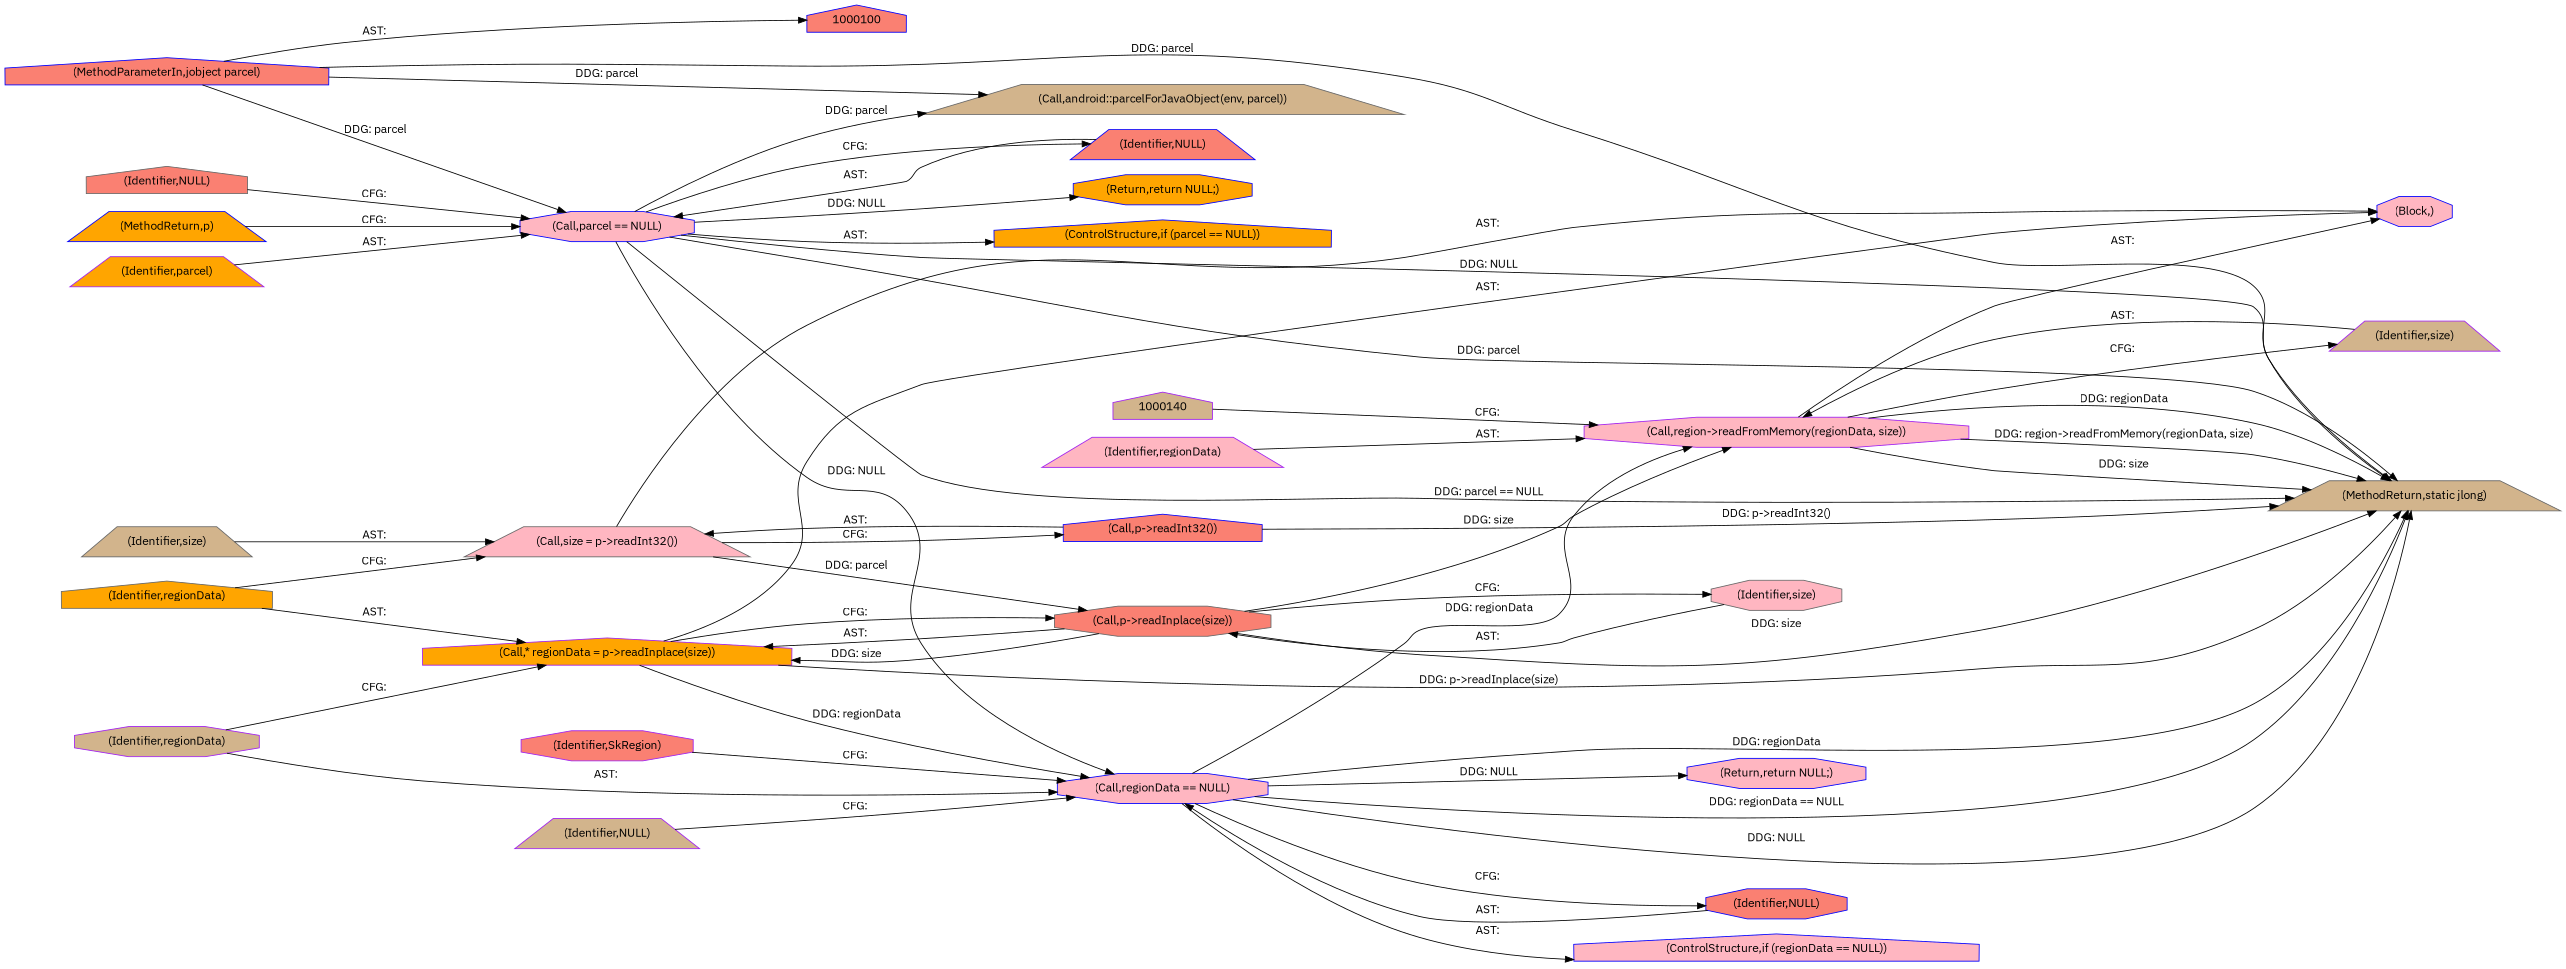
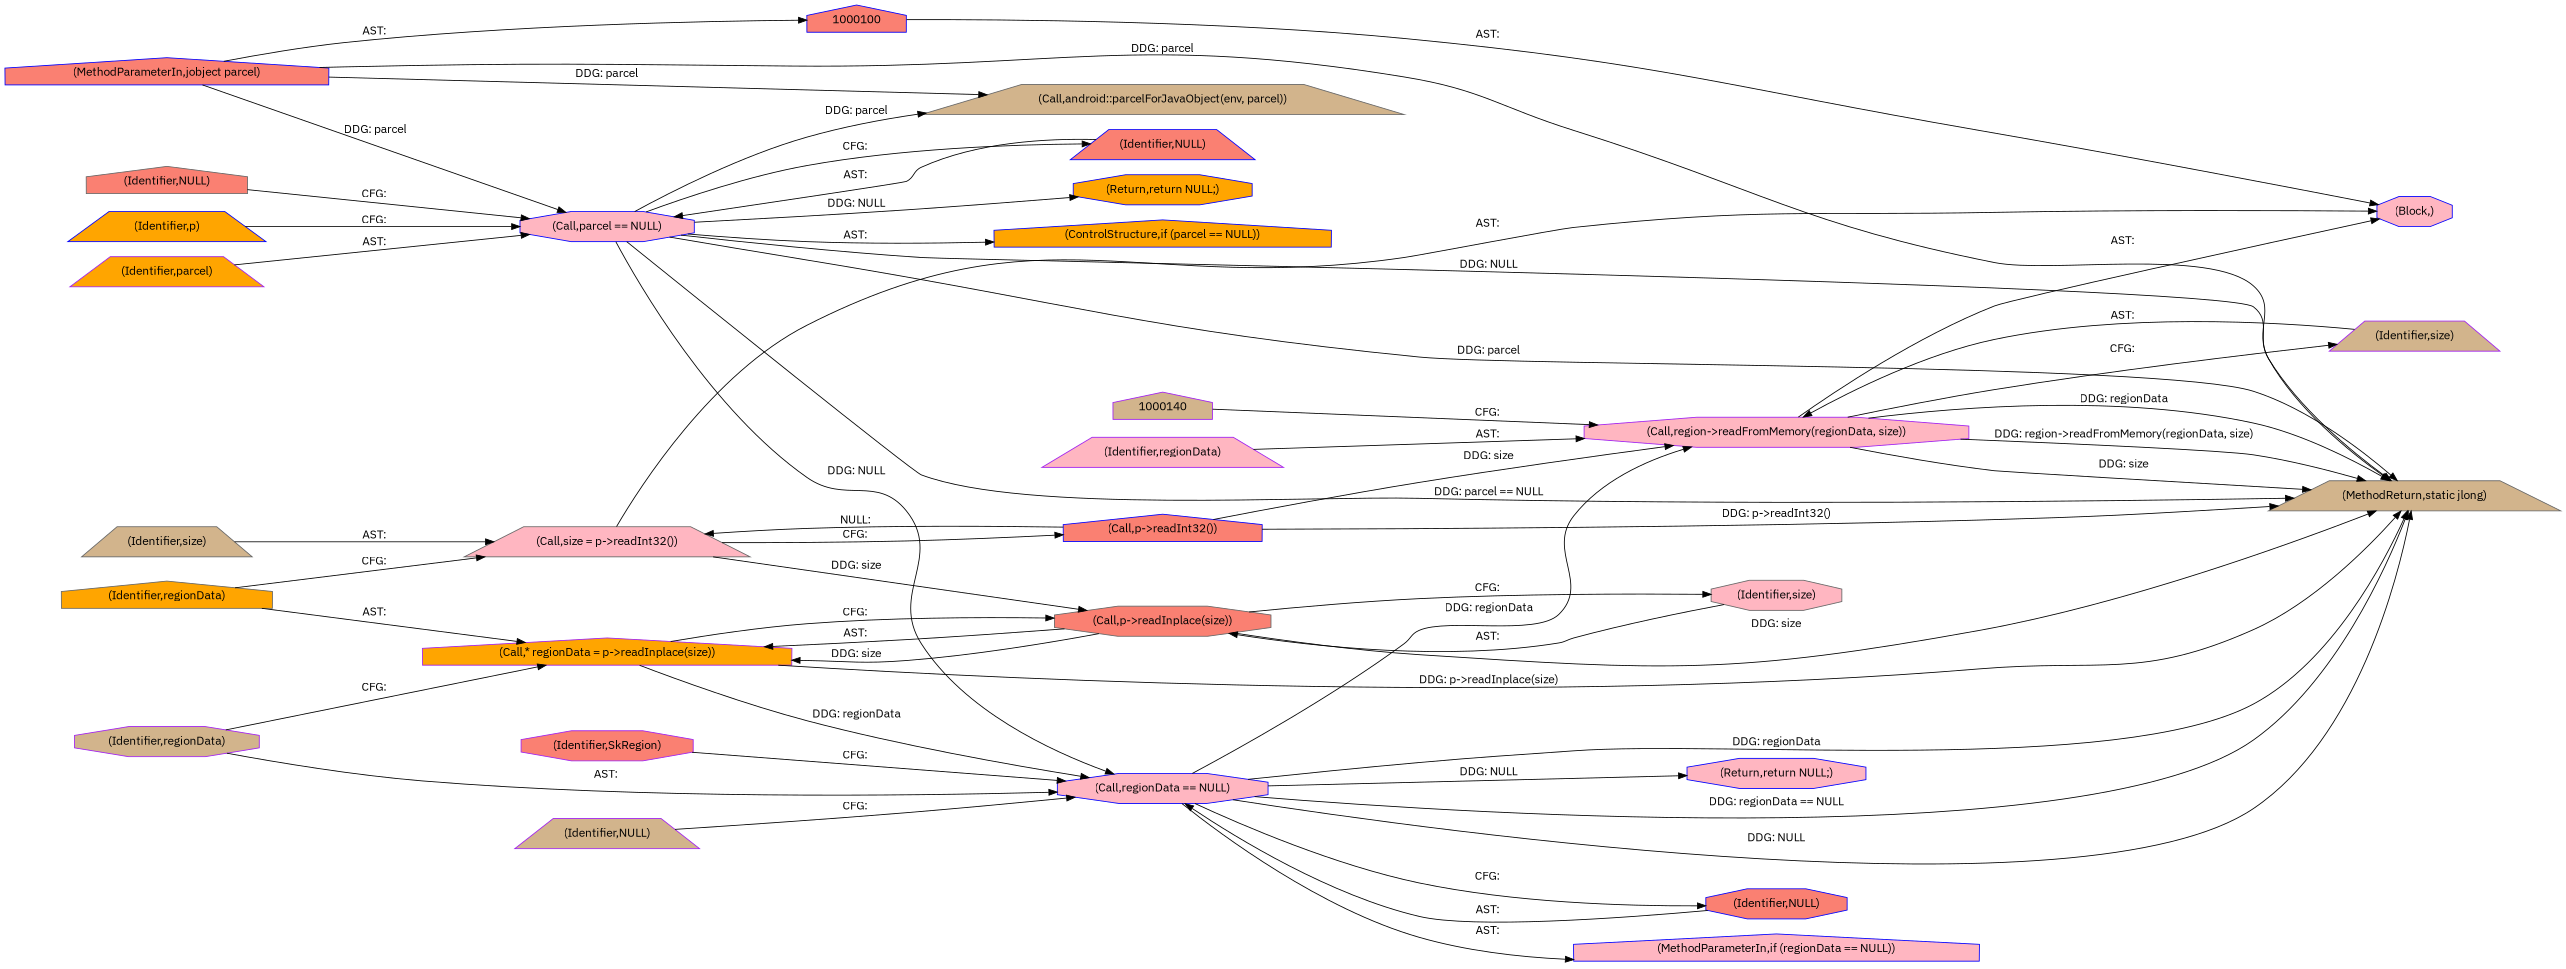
(167, 227) -> (167, 227)
(1445, 308) -> (1643, 69)
(857, 520) -> (857, 520)
(1491, 553) -> (1438, 479)
(857, 566) -> (857, 566)
(1776, 949) -> (1776, 949)
